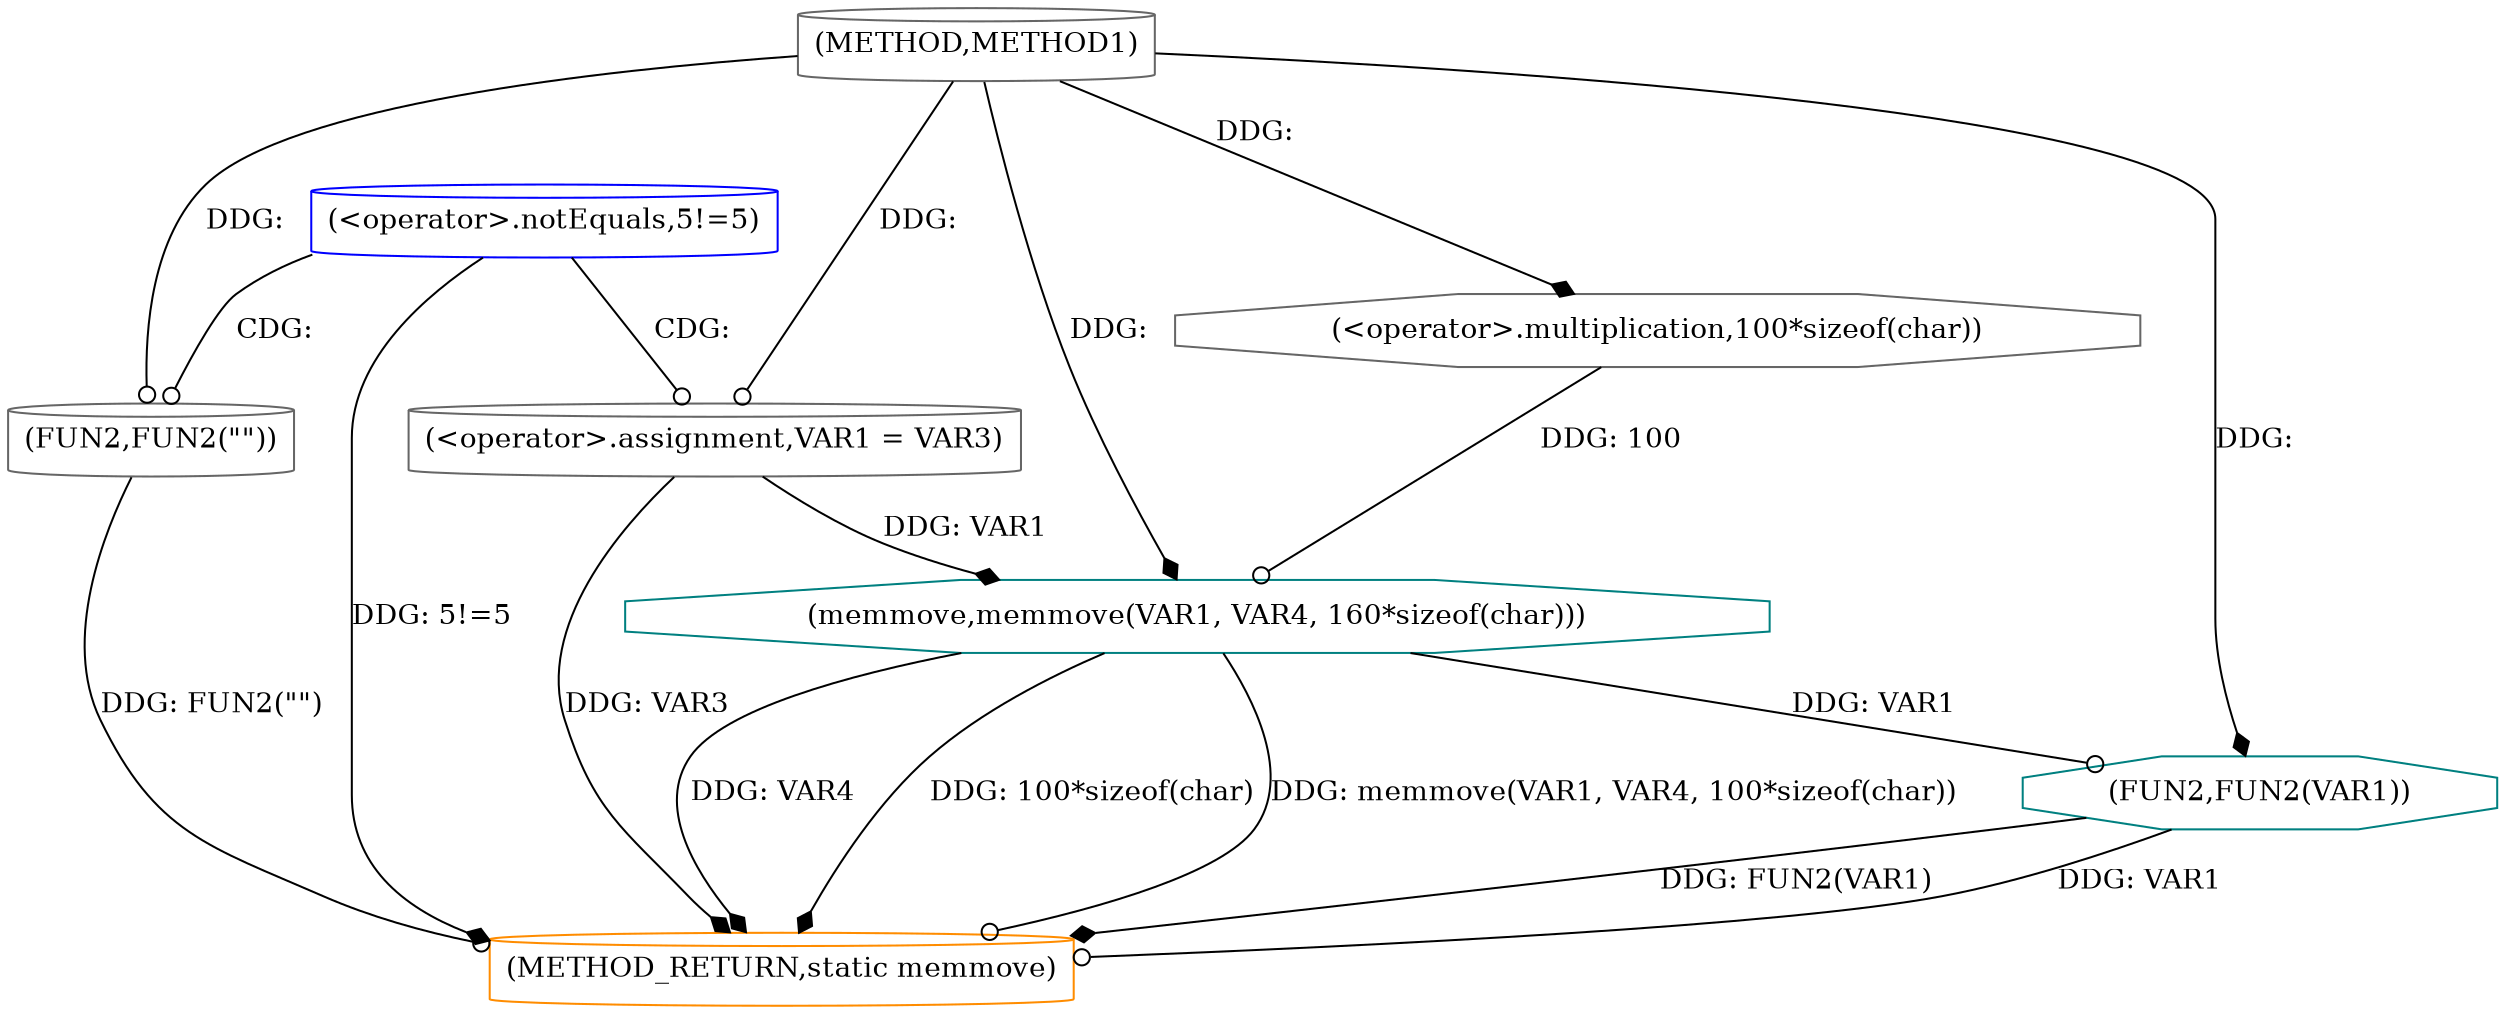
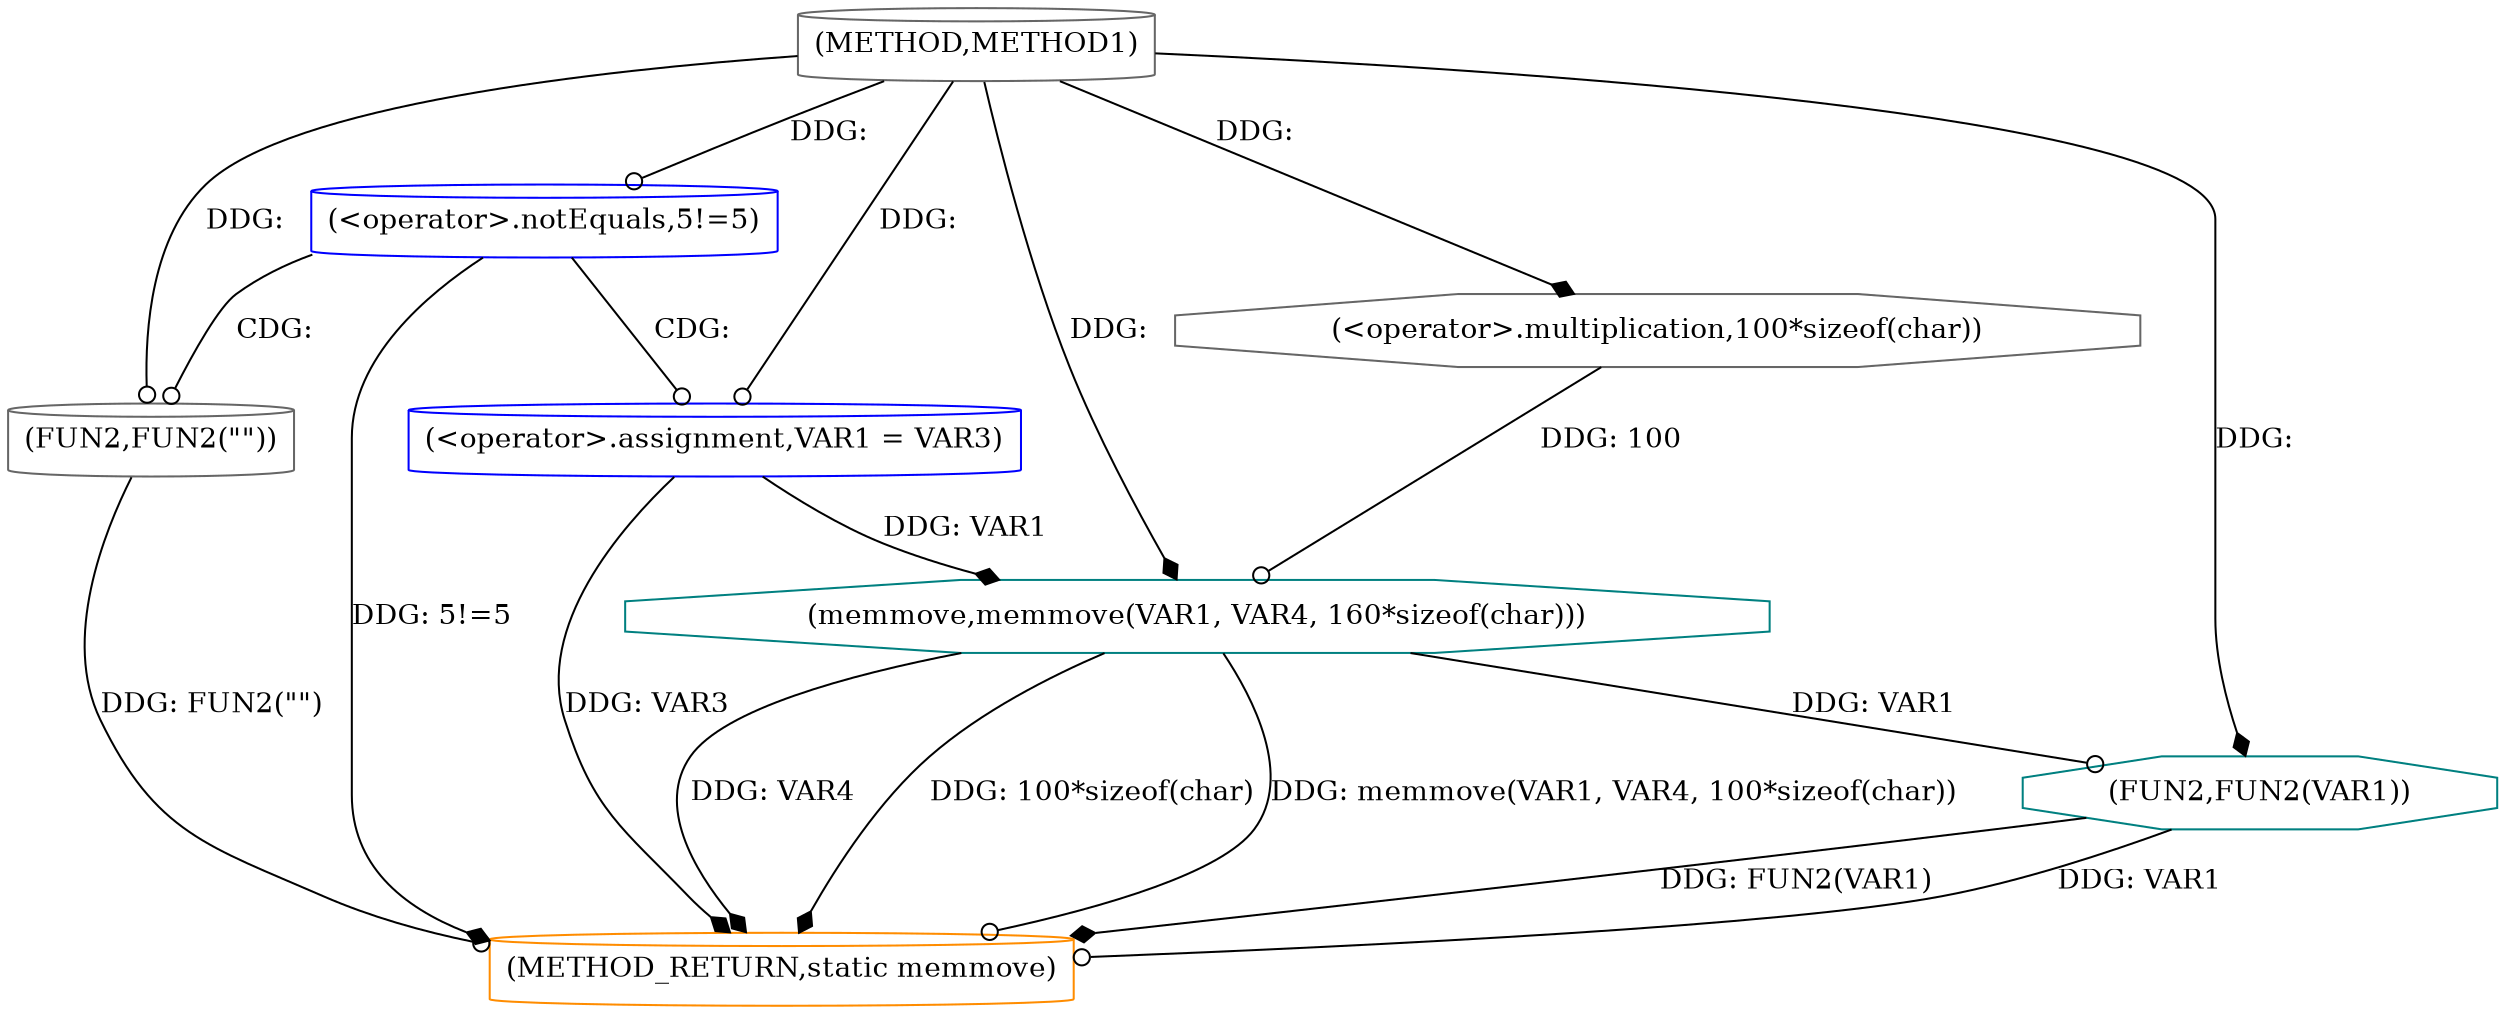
none -> (763, 128)
(715, 440) -> (715, 440)
